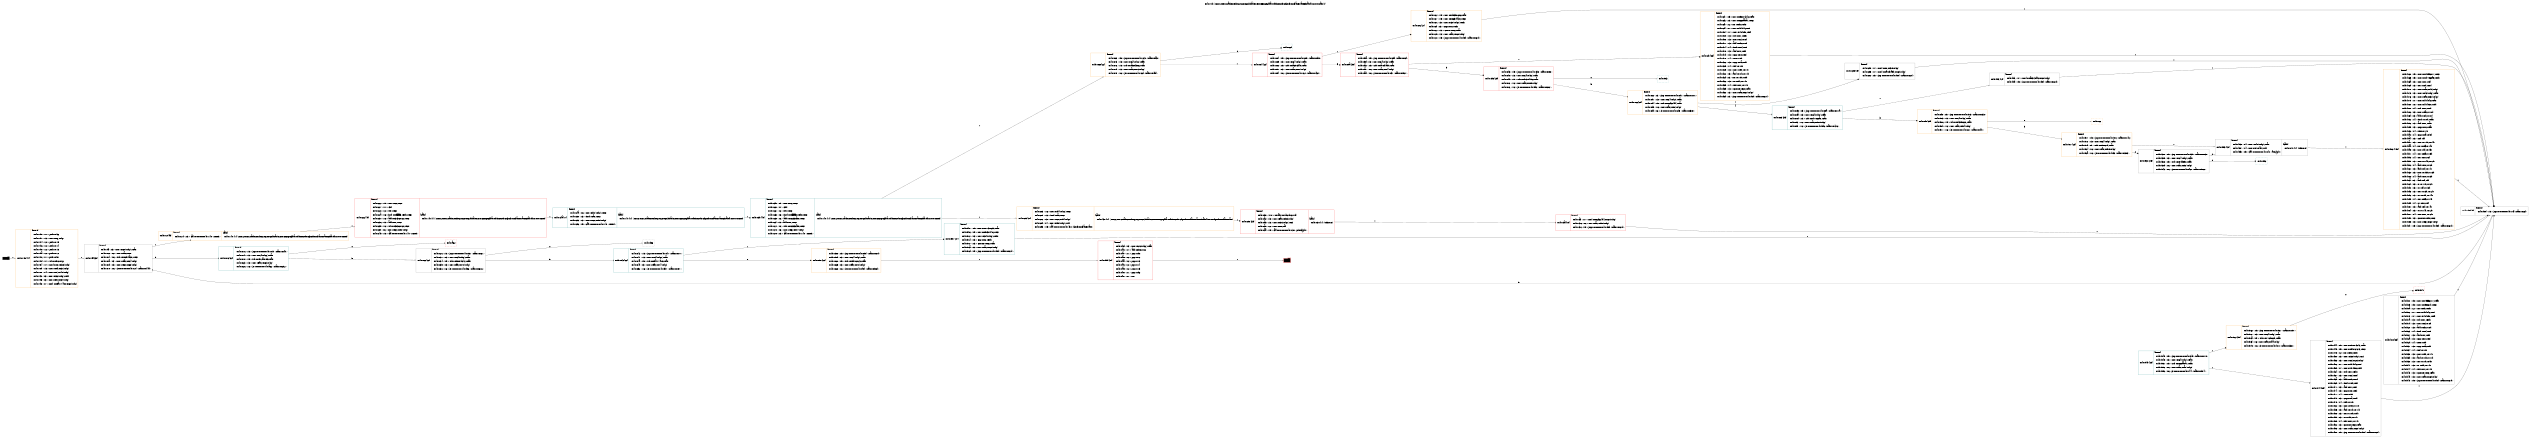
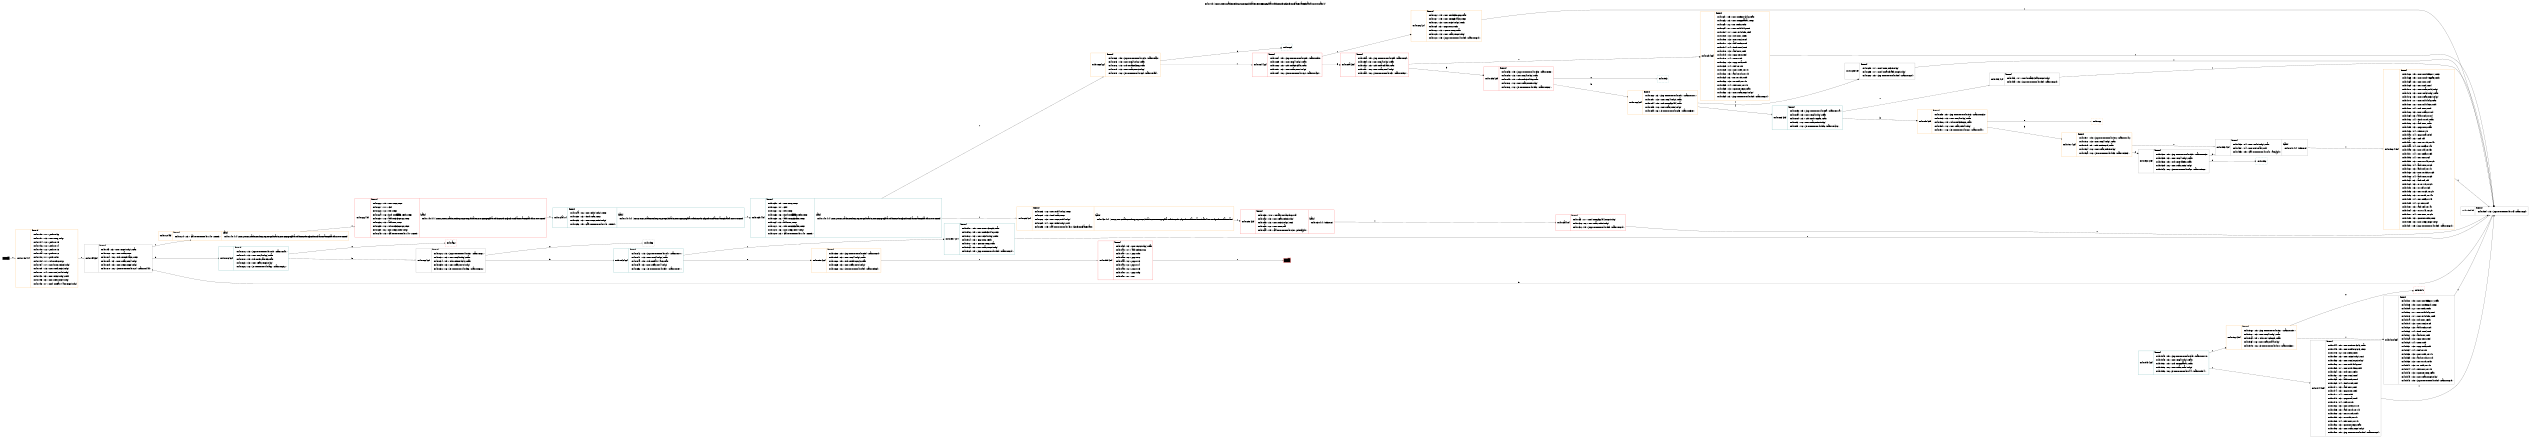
none -> (2340, 339)
